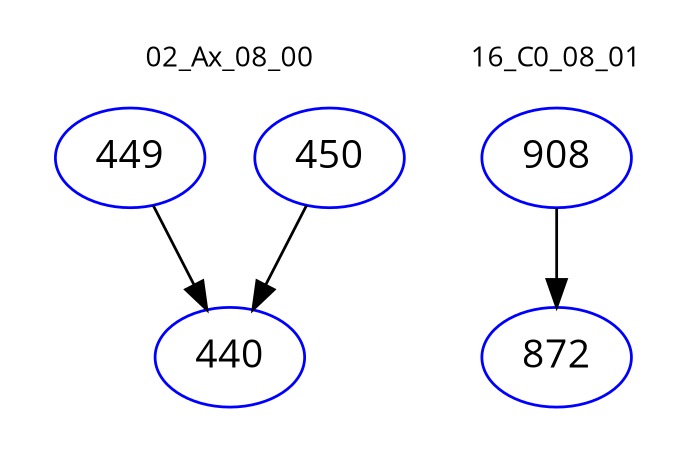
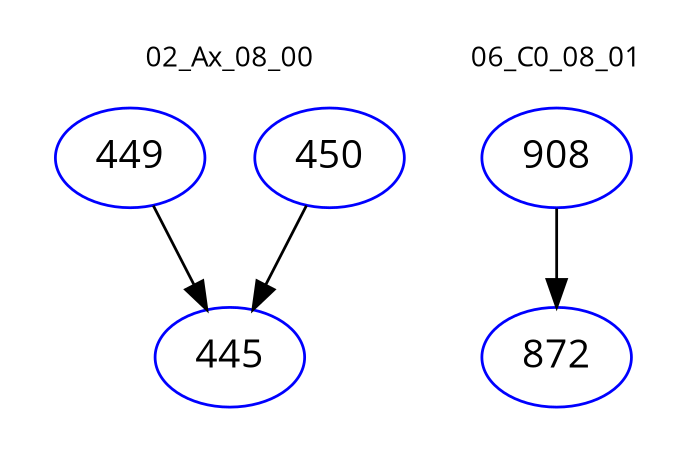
(557, 60) -> (557, 60)
(230, 357) -> (230, 357)
